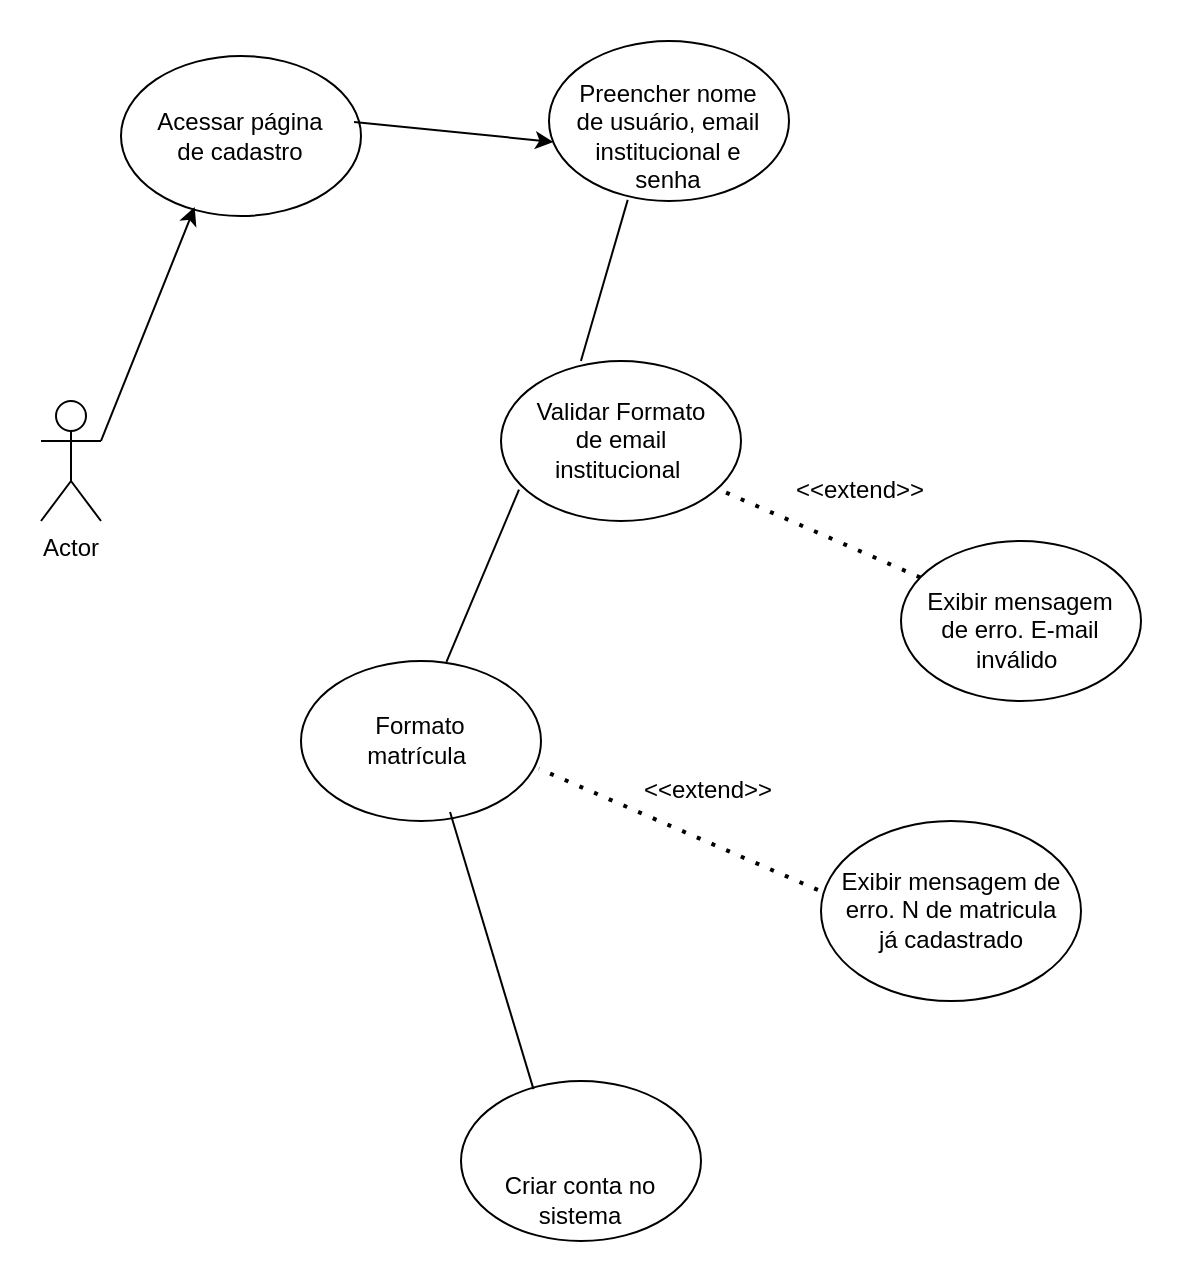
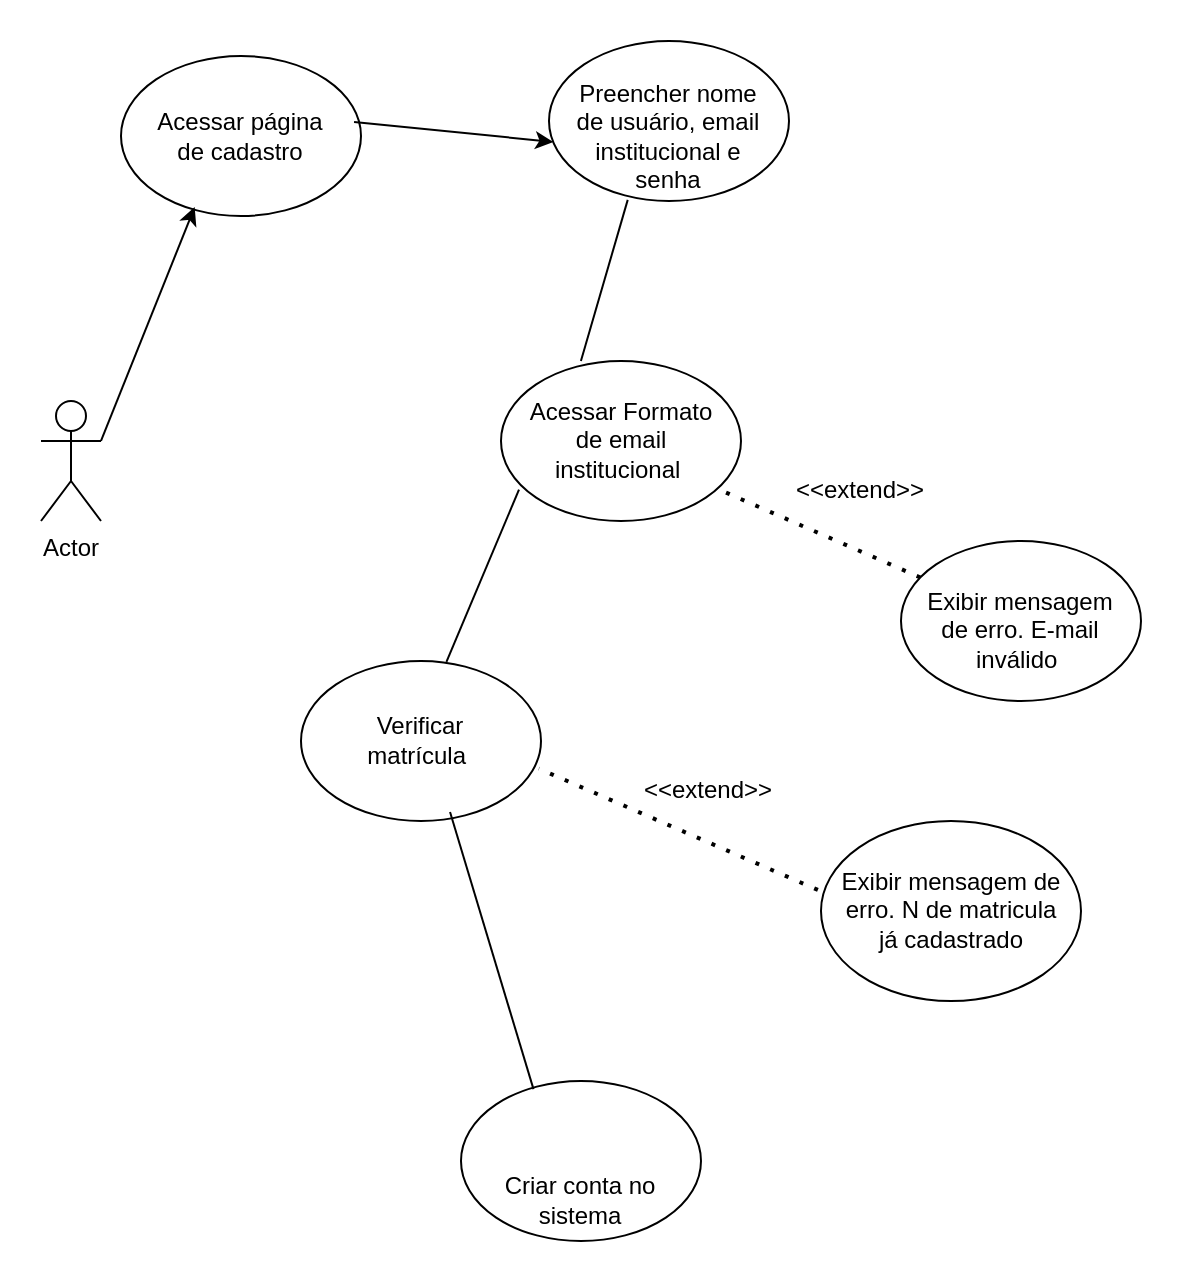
(622, 441) -> (622, 441)
(421, 741) -> (421, 741)
